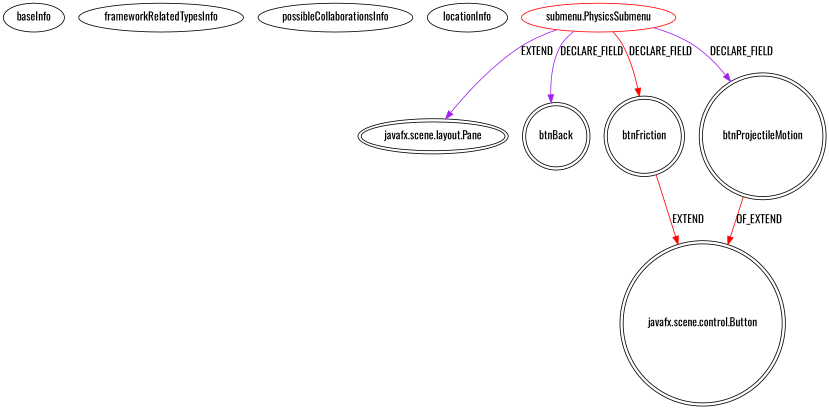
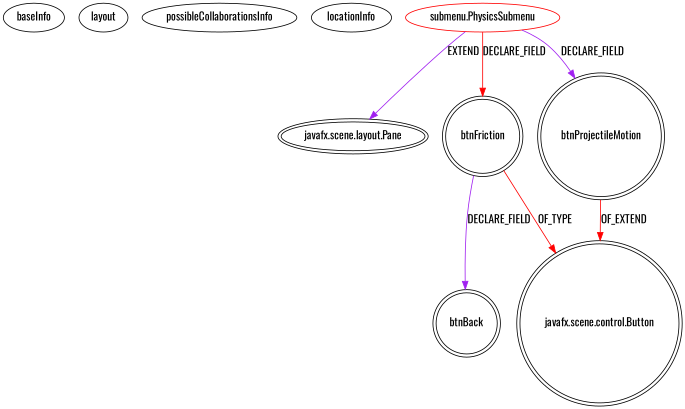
(161, 18) -> (103, 18)
(555, 60) -> (466, 228)
(688, 220) -> (555, 220)
